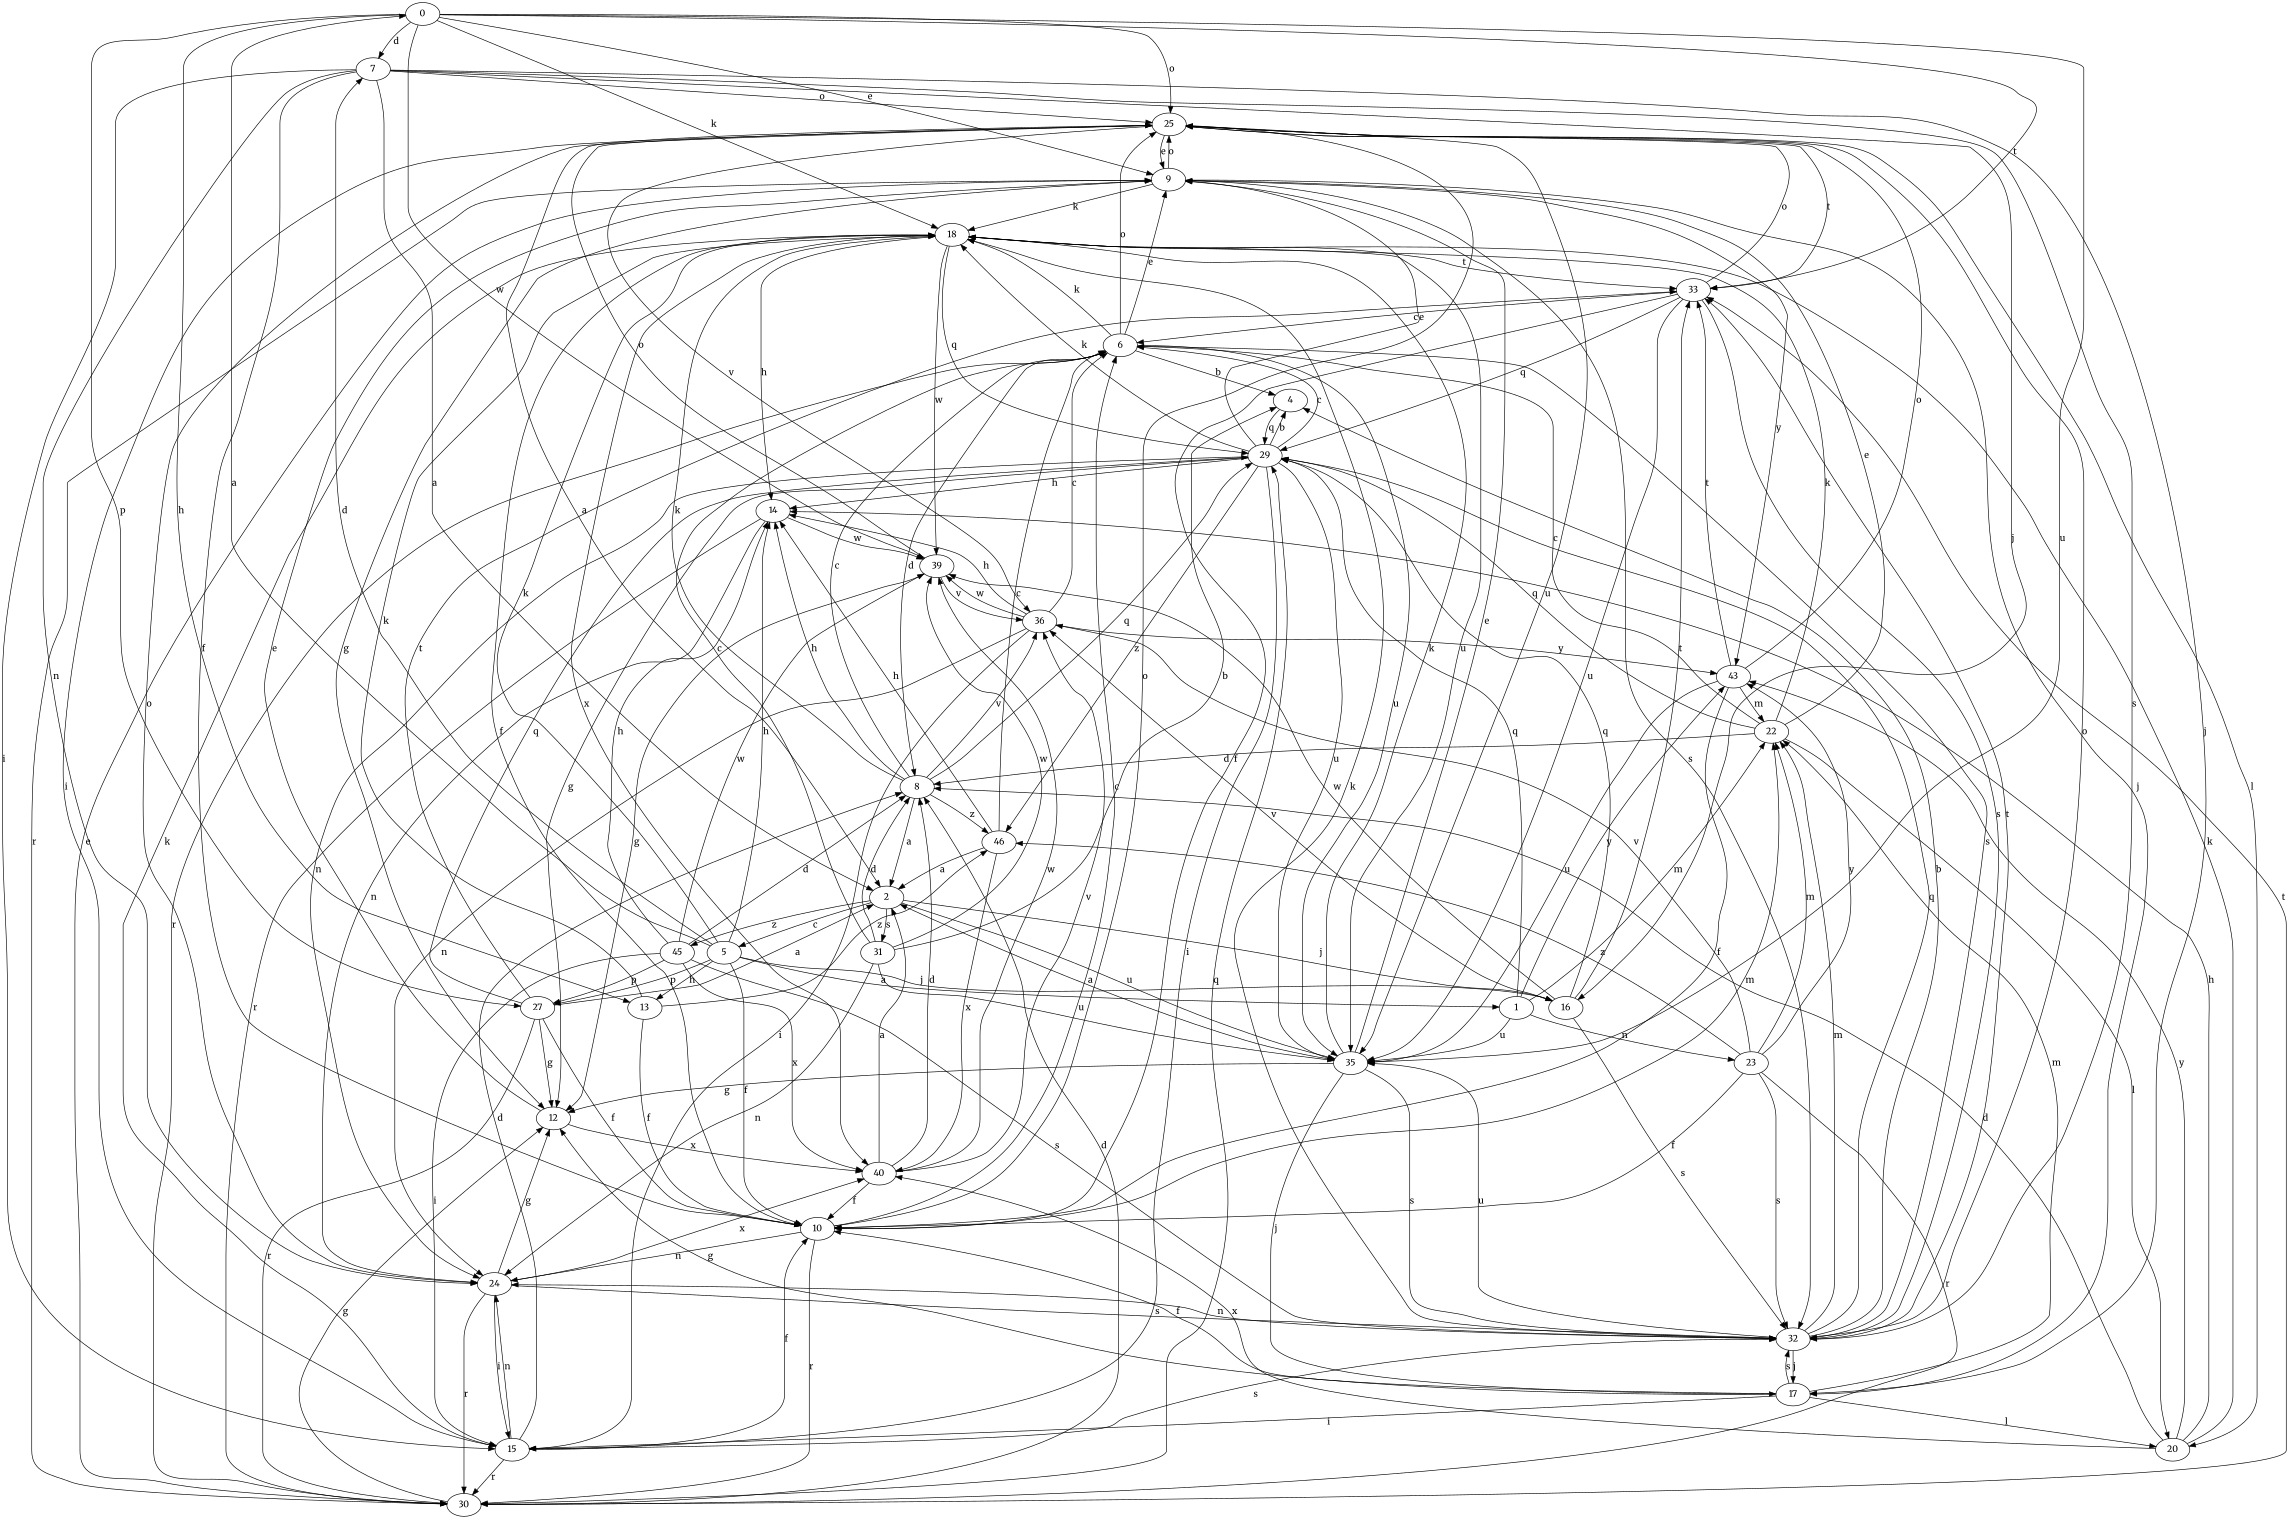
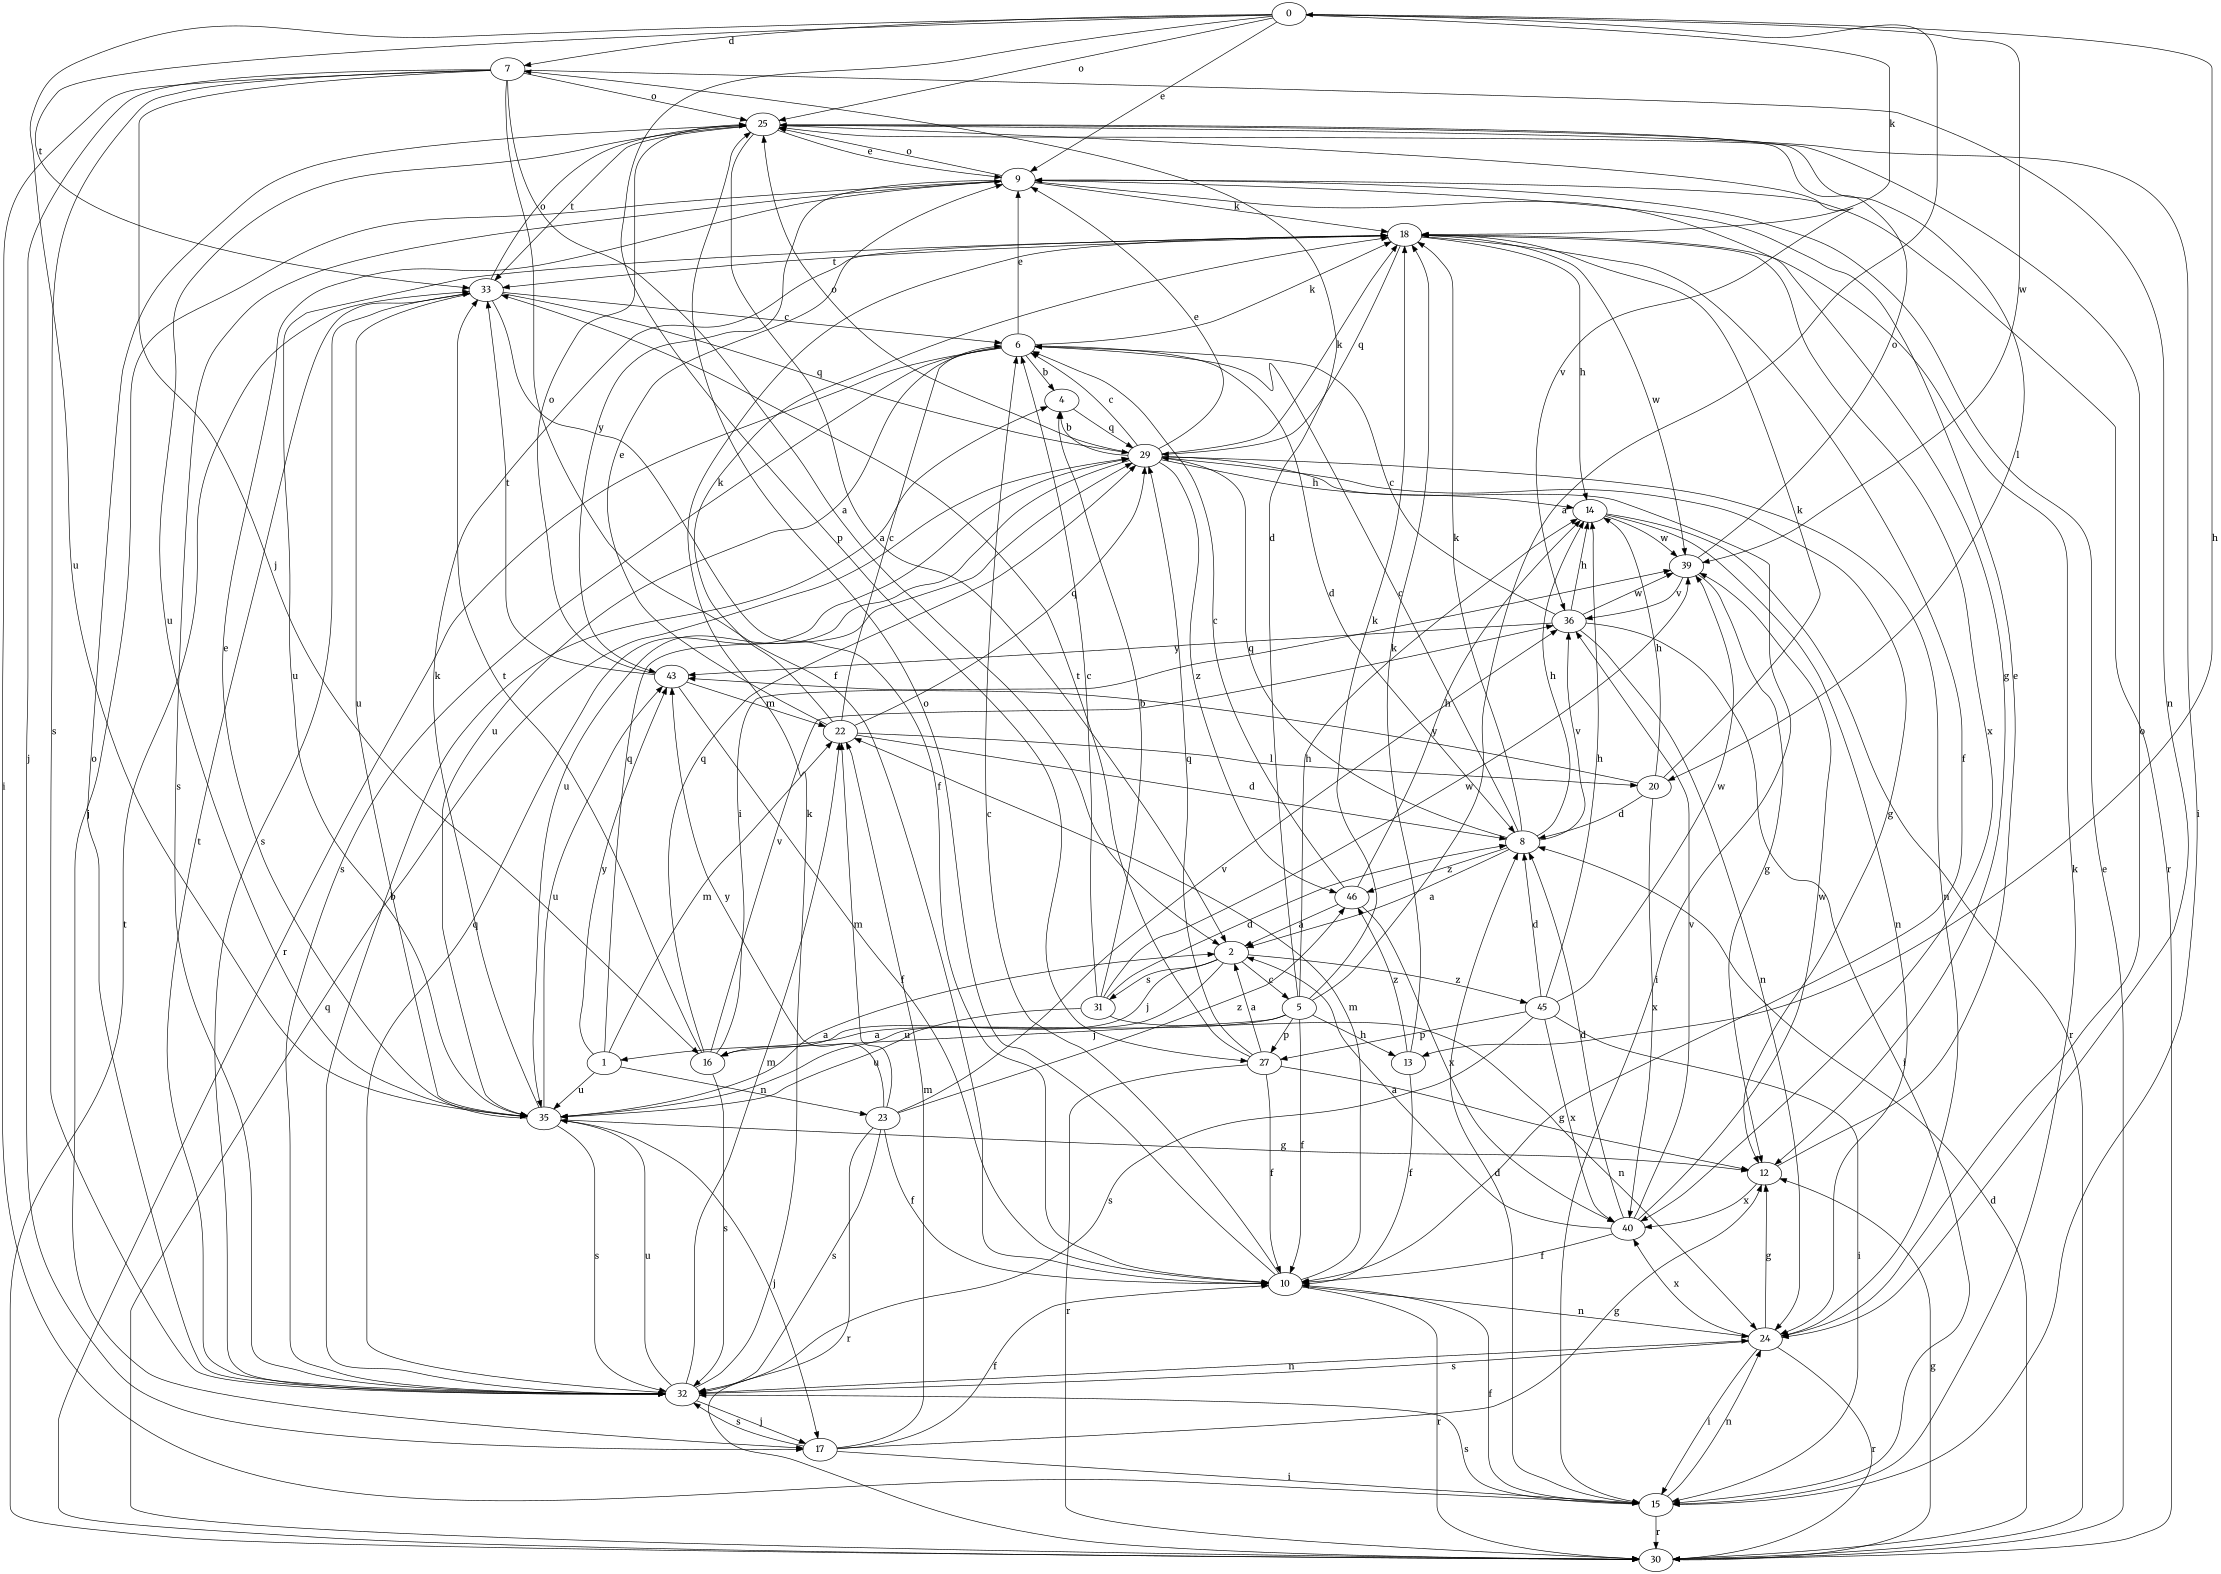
(1120, 229) -> (892, 355)
(1338, 787) -> (740, 815)
(1555, 884) -> (553, 885)
(1980, 1422) -> none
